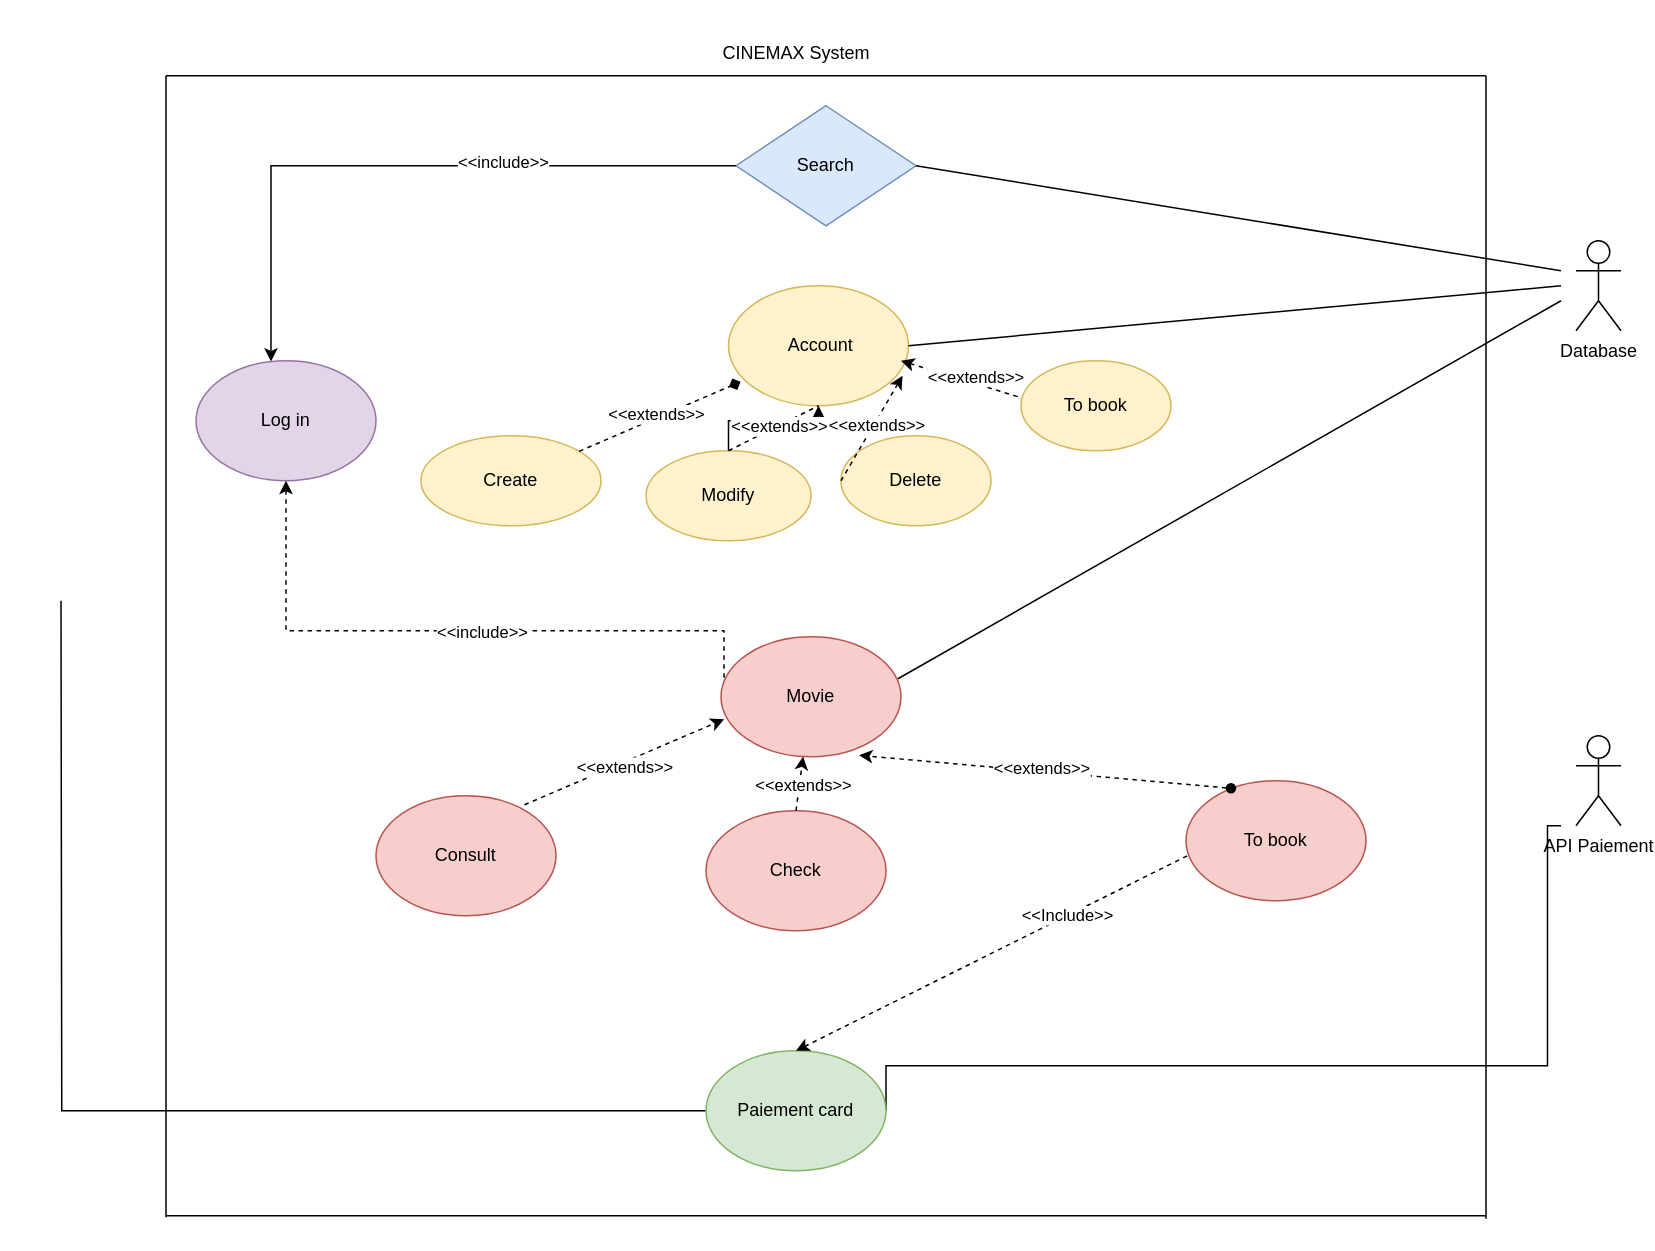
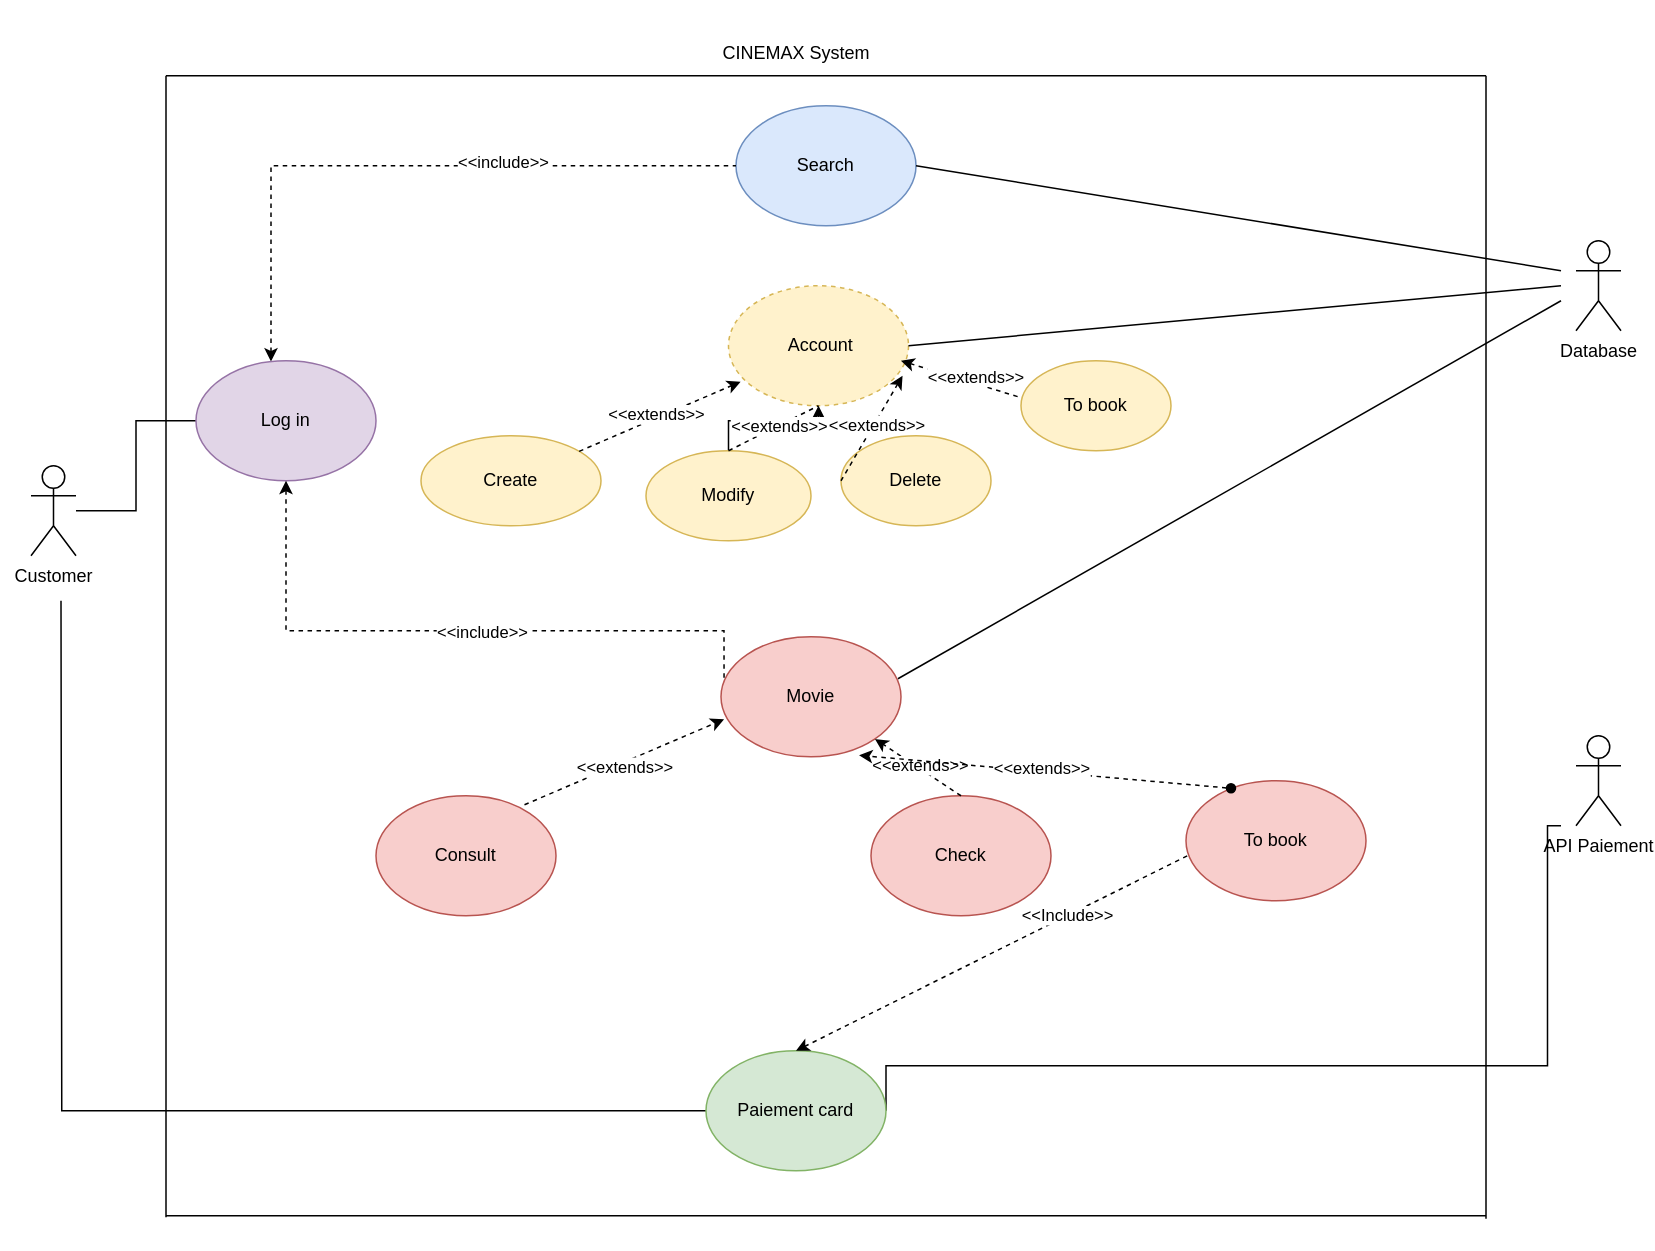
(272, 166) -> (272, 166)
(826, 166) -> (826, 166)
(818, 346) -> (818, 346)
(729, 387) -> (730, 386)
none -> (136, 466)
none -> (53, 511)
(796, 871) -> (961, 856)
